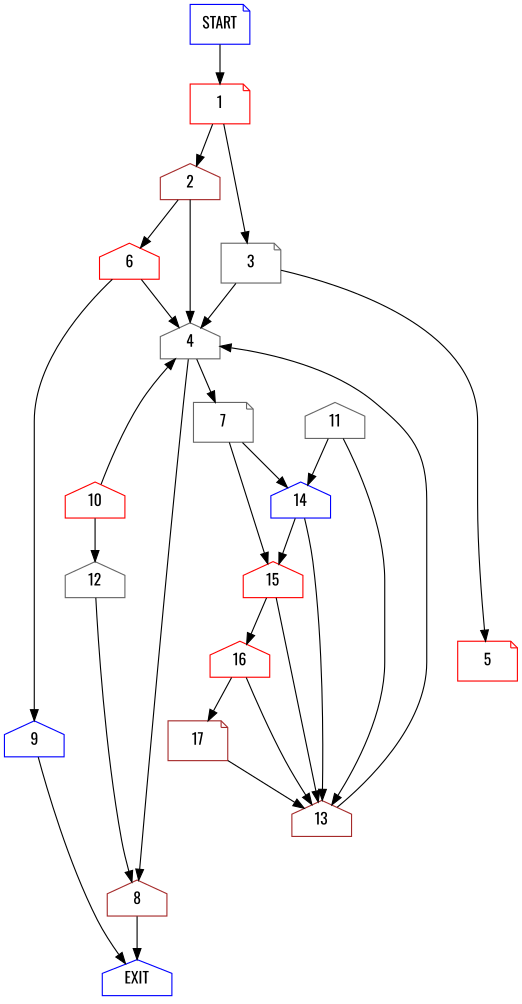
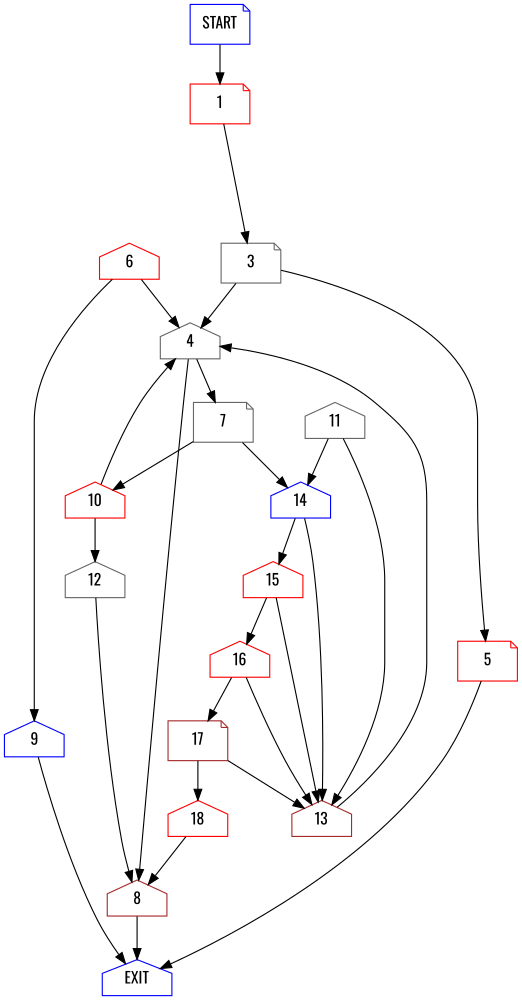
(190, 184) -> none
(247, 498) -> (158, 463)
none -> (198, 820)
none -> (354, 852)
